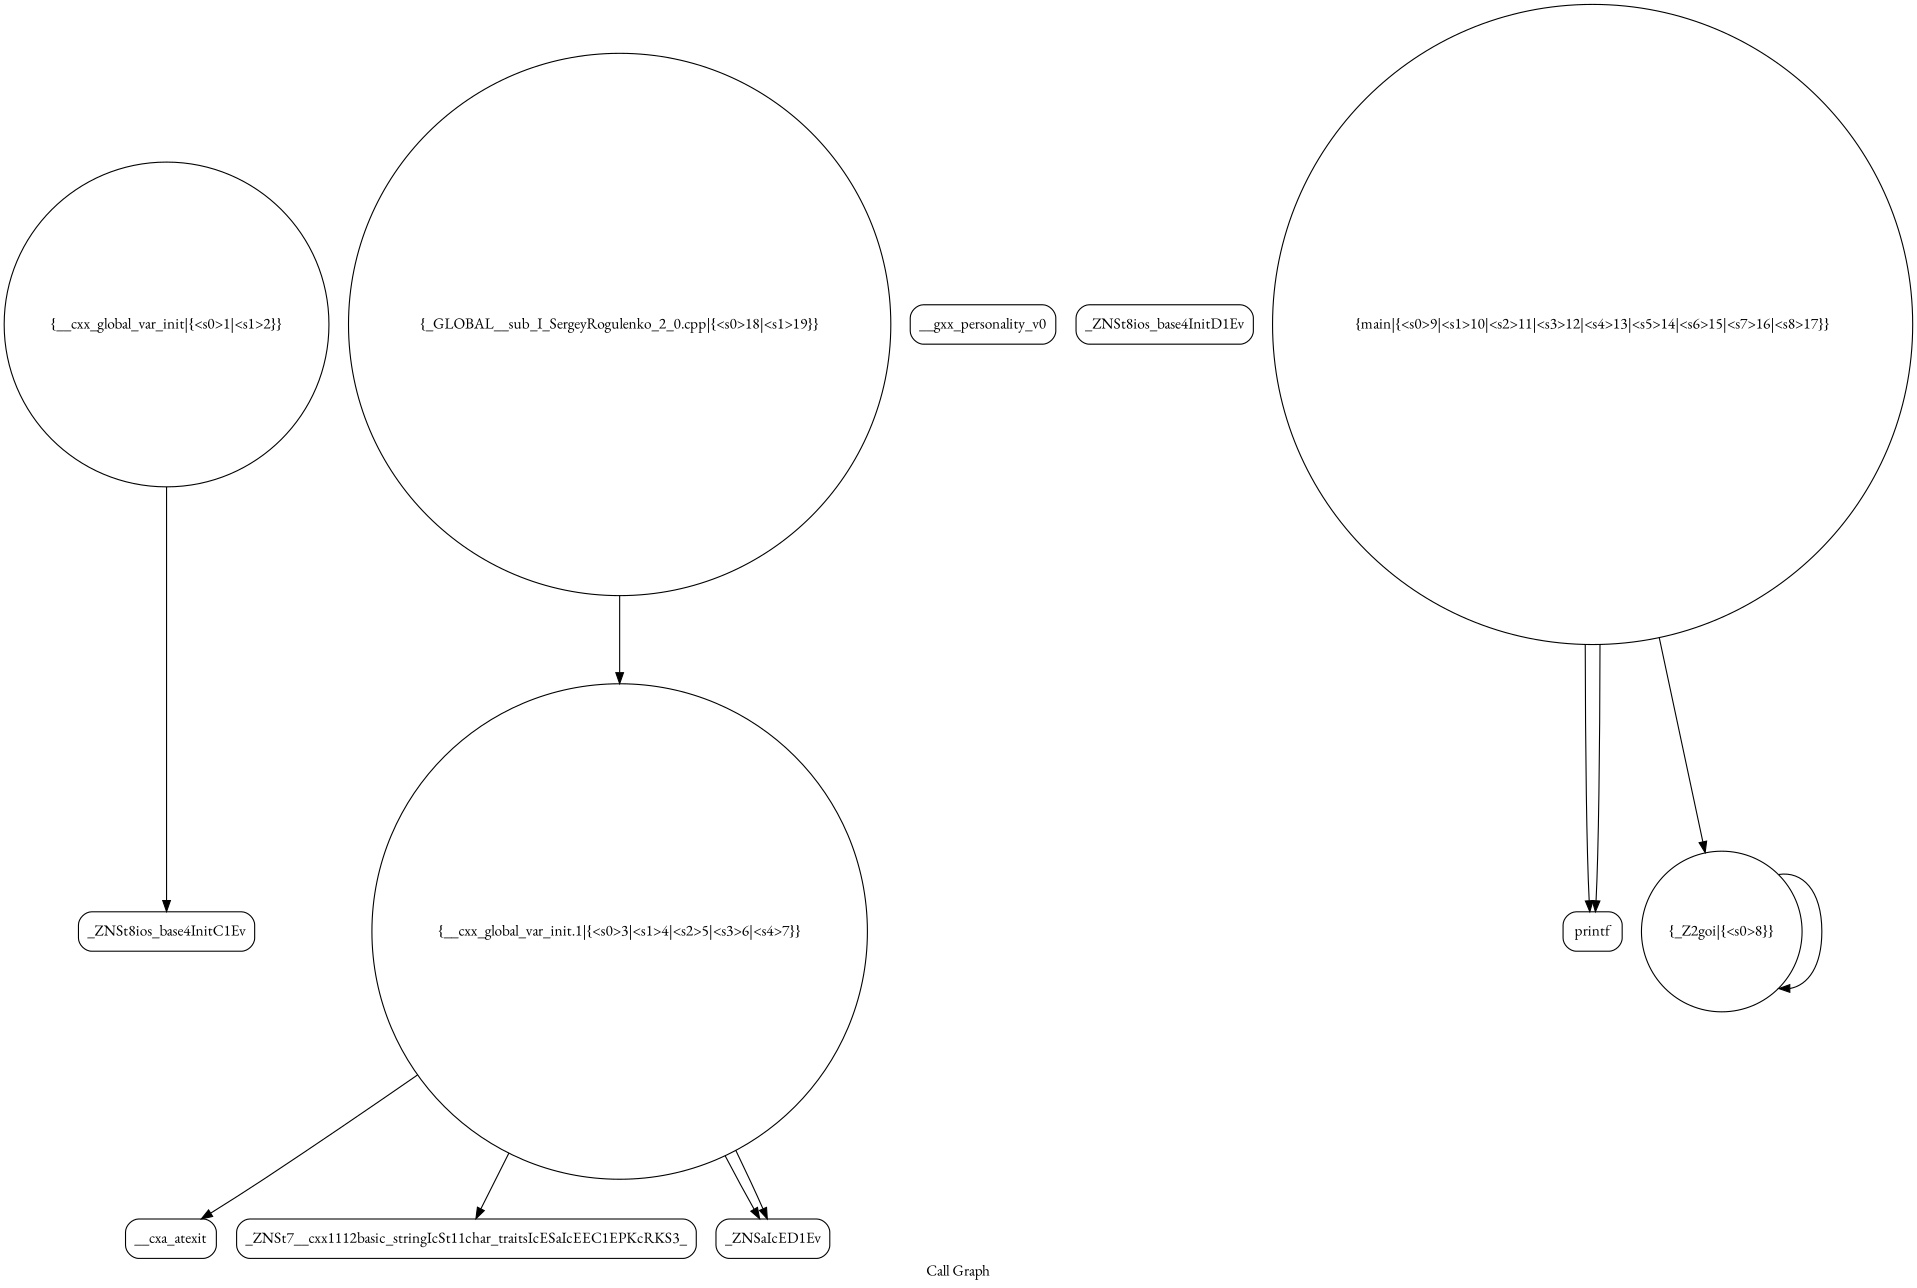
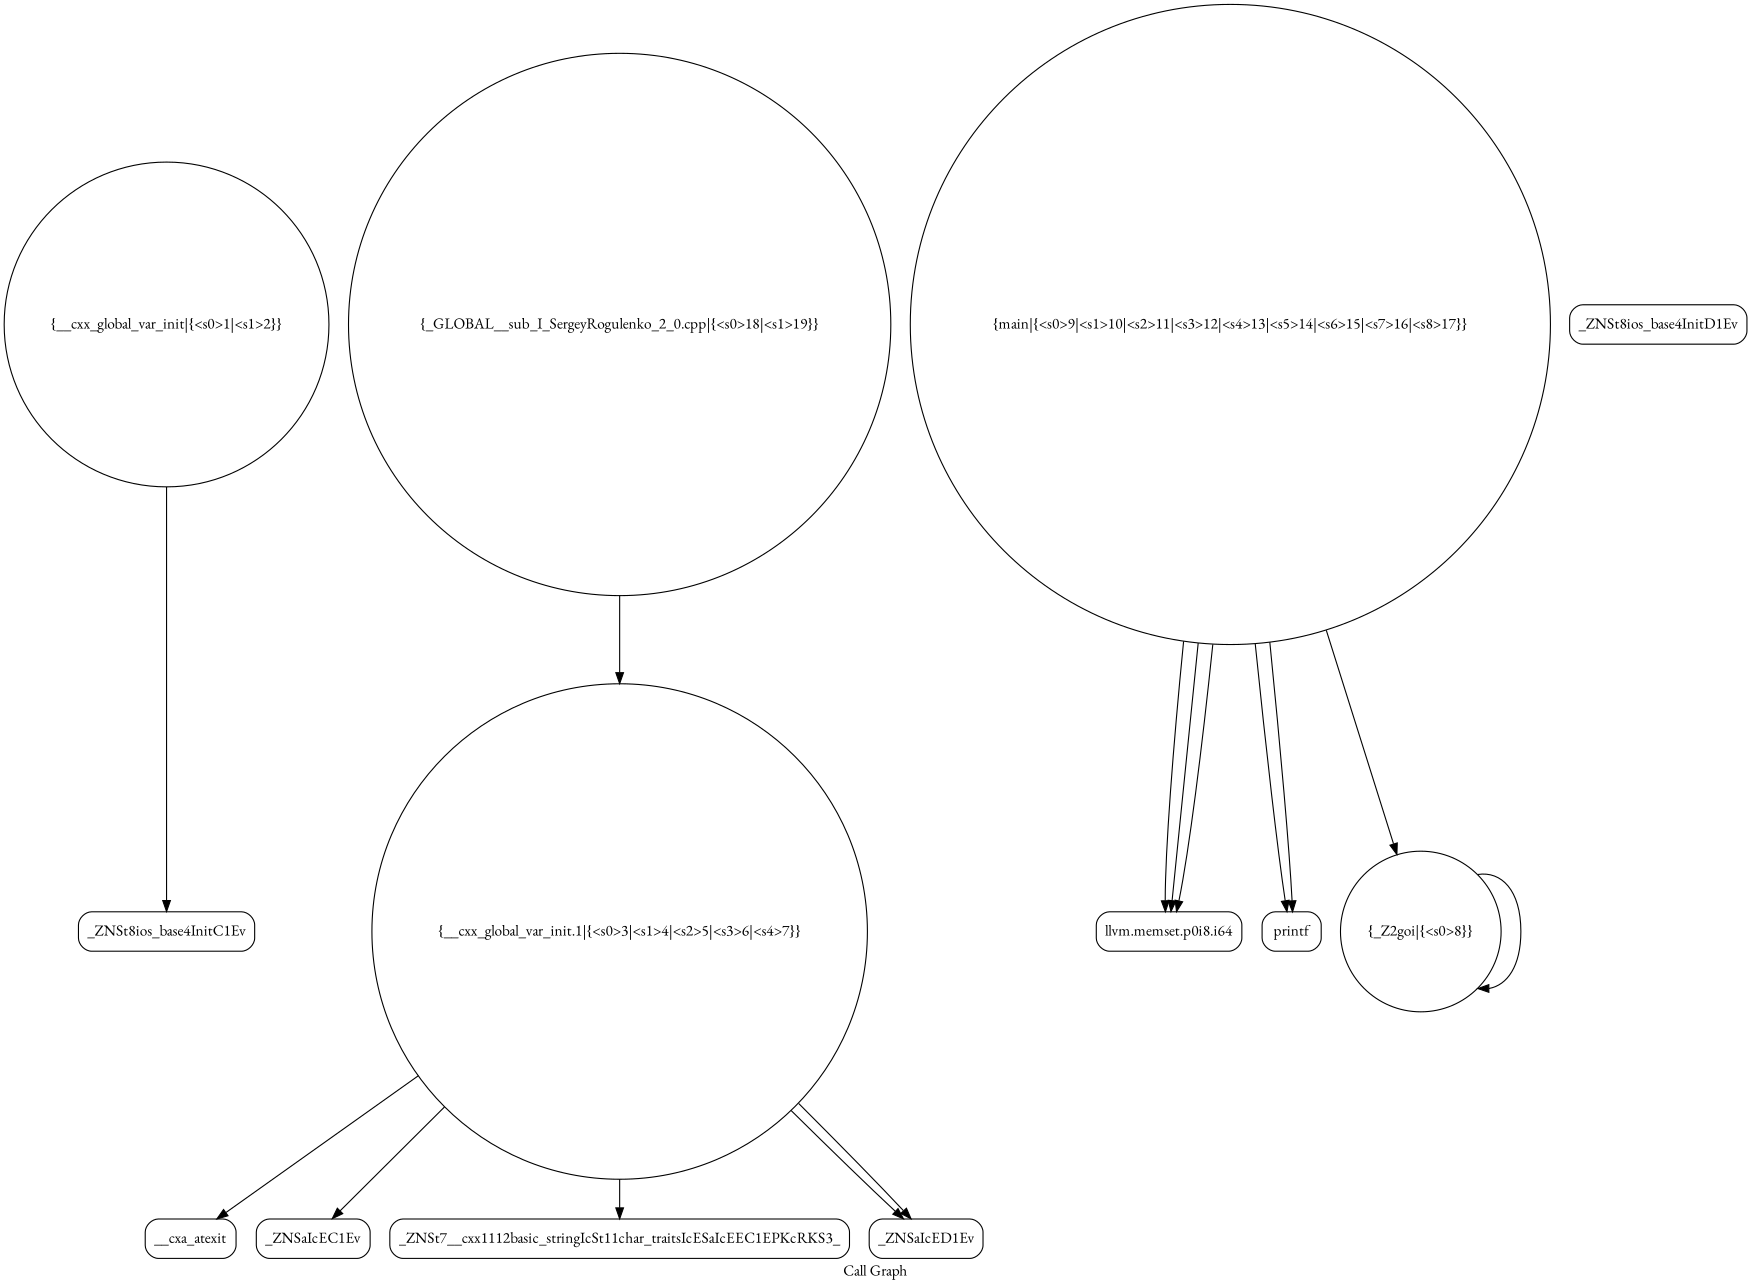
(983, 324) -> none
none -> (1169, 932)
none -> (313, 1239)
